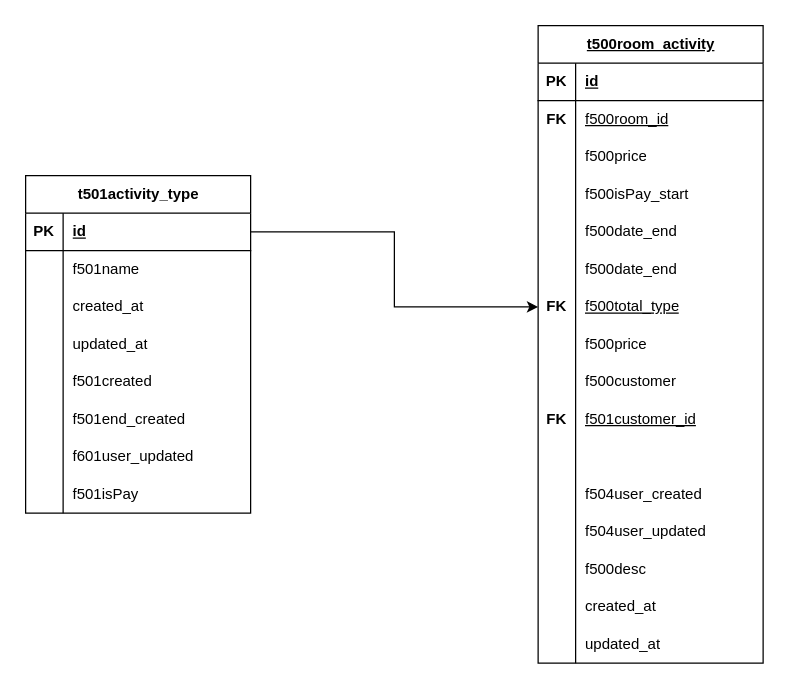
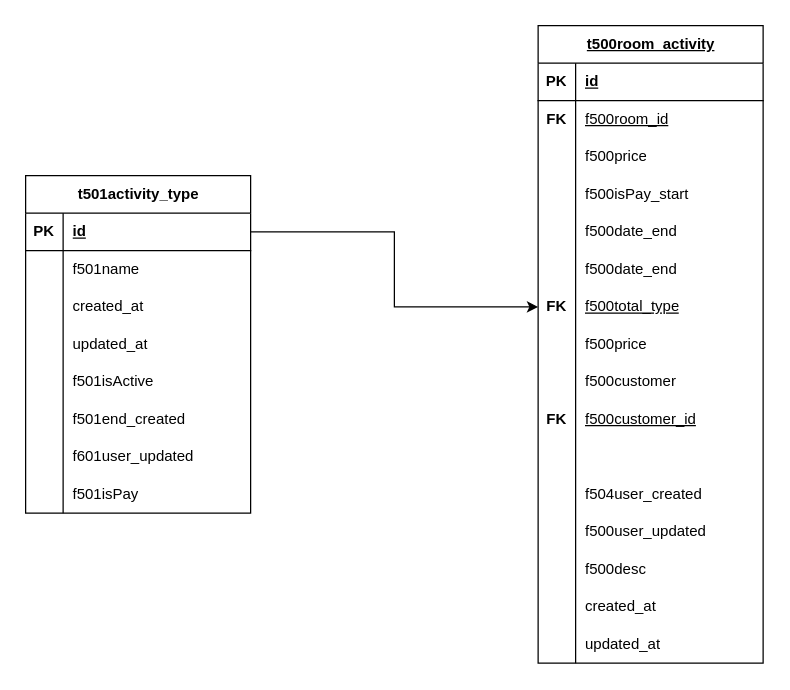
(119, 382) -> (120, 382)
(647, 419) -> (647, 419)
(653, 532) -> (653, 532)
